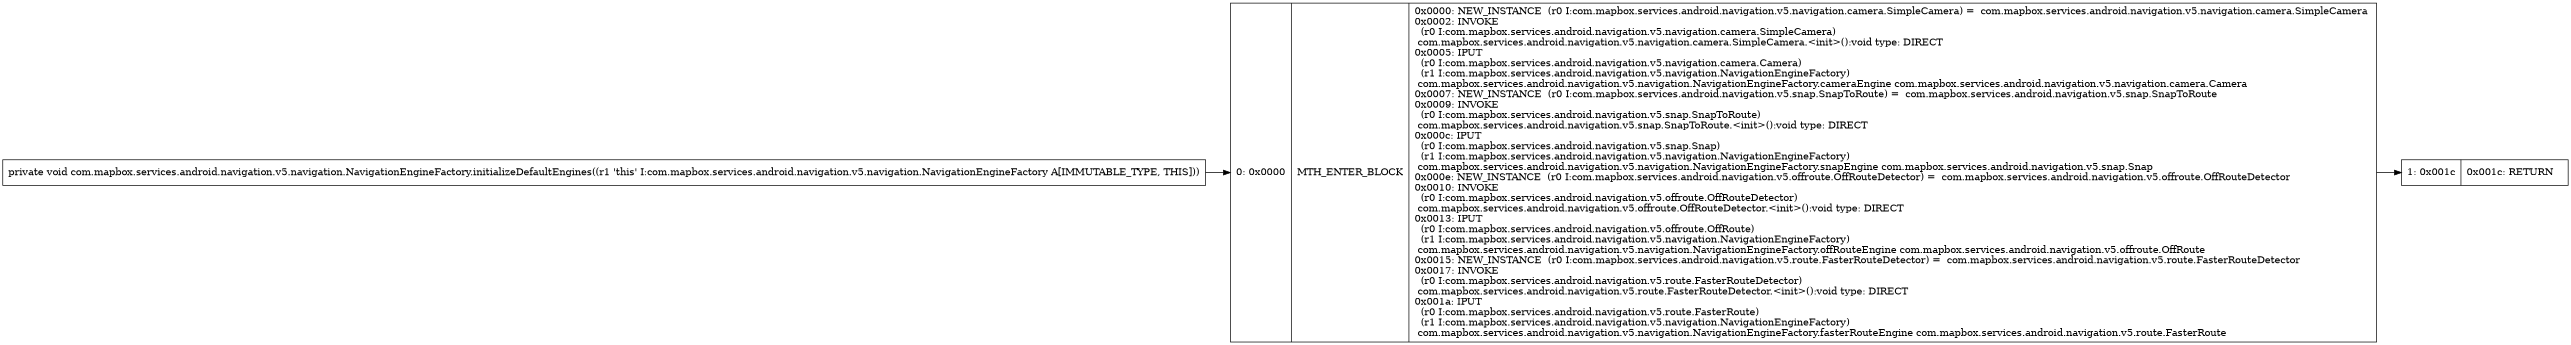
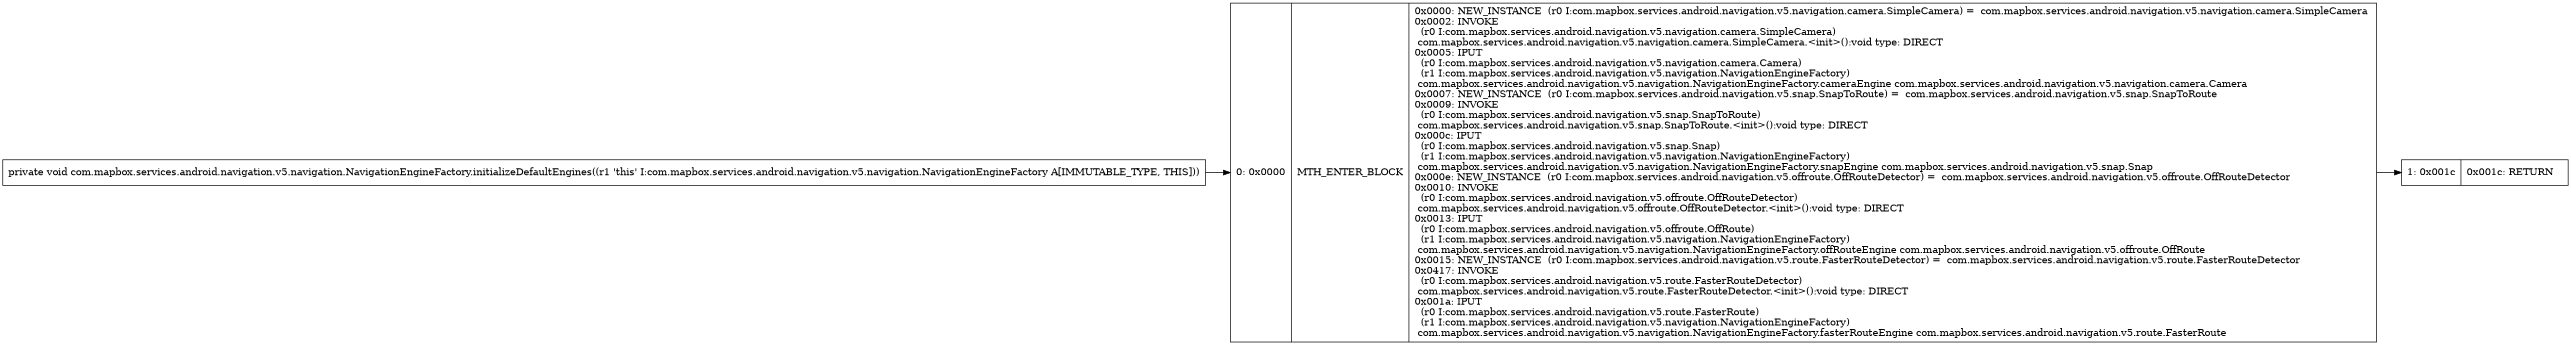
(1460, 271) -> (1460, 271)
